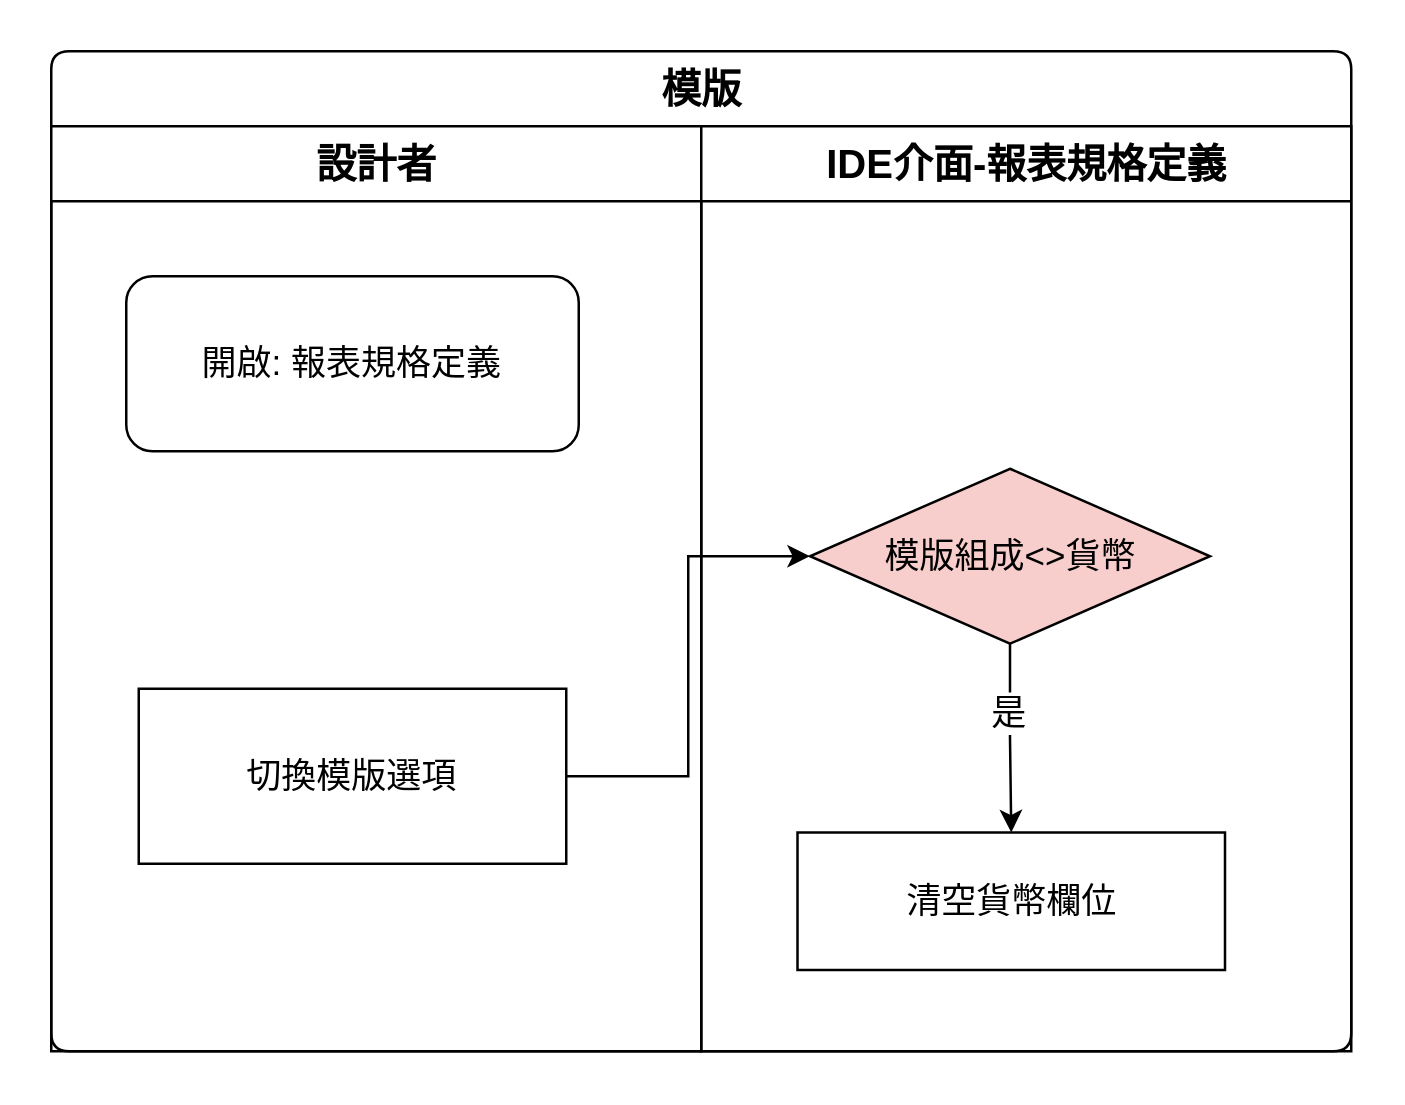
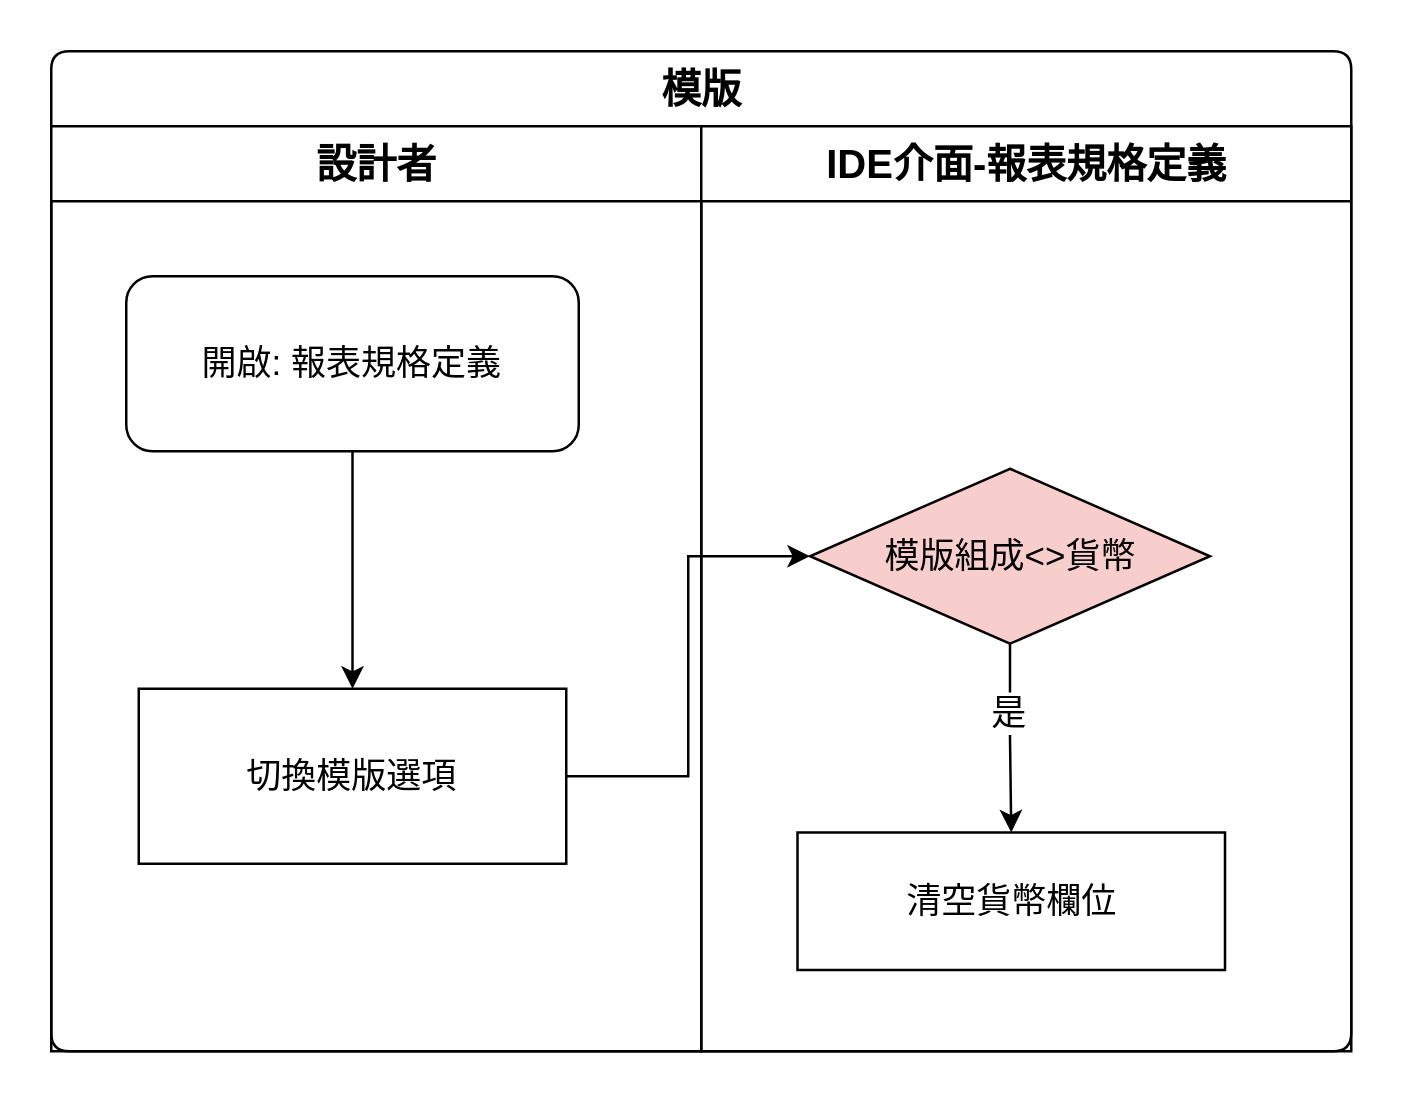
none -> (353, 562)
